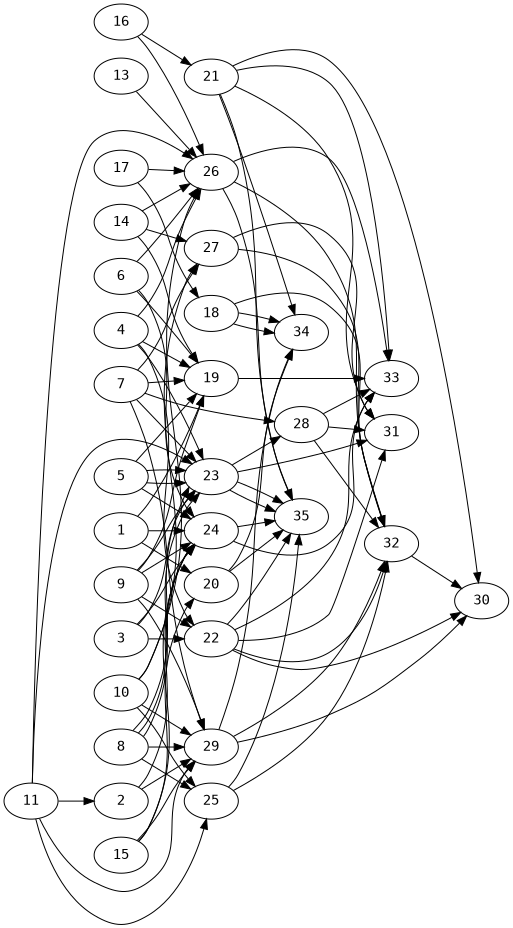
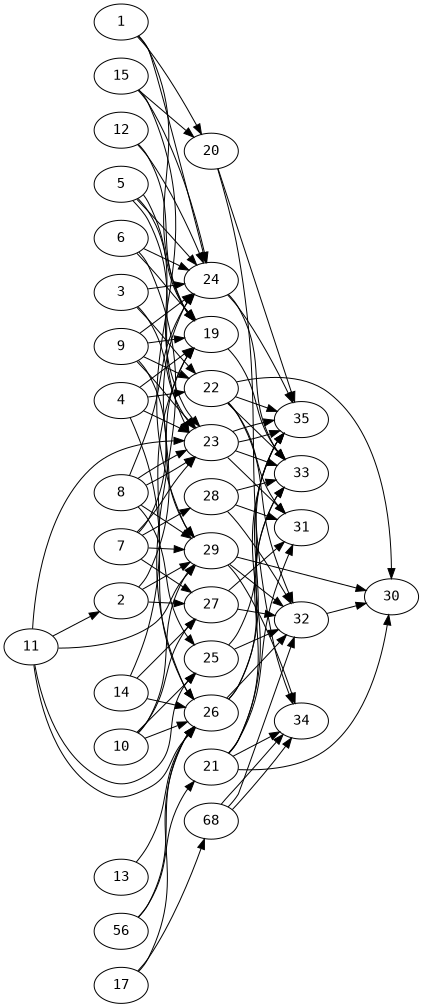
(121, 22) -> (121, 931)
none -> (121, 130)
(211, 313) -> (211, 821)
(252, 453) -> (248, 455)
none -> (161, 603)
